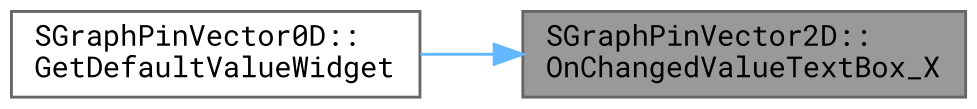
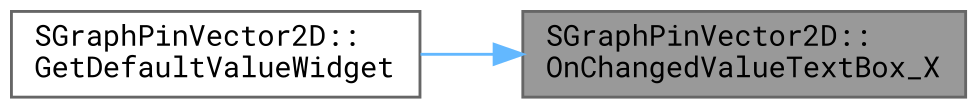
(216, 54) -> (216, 54)
